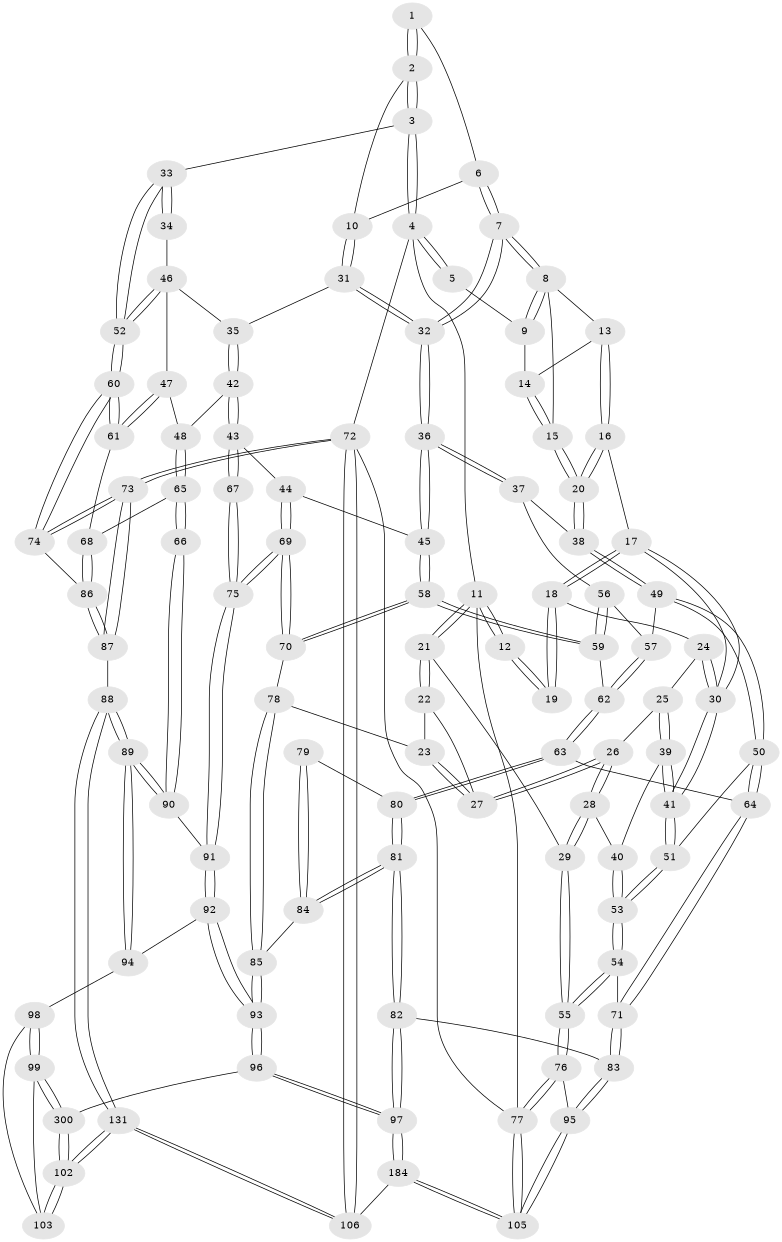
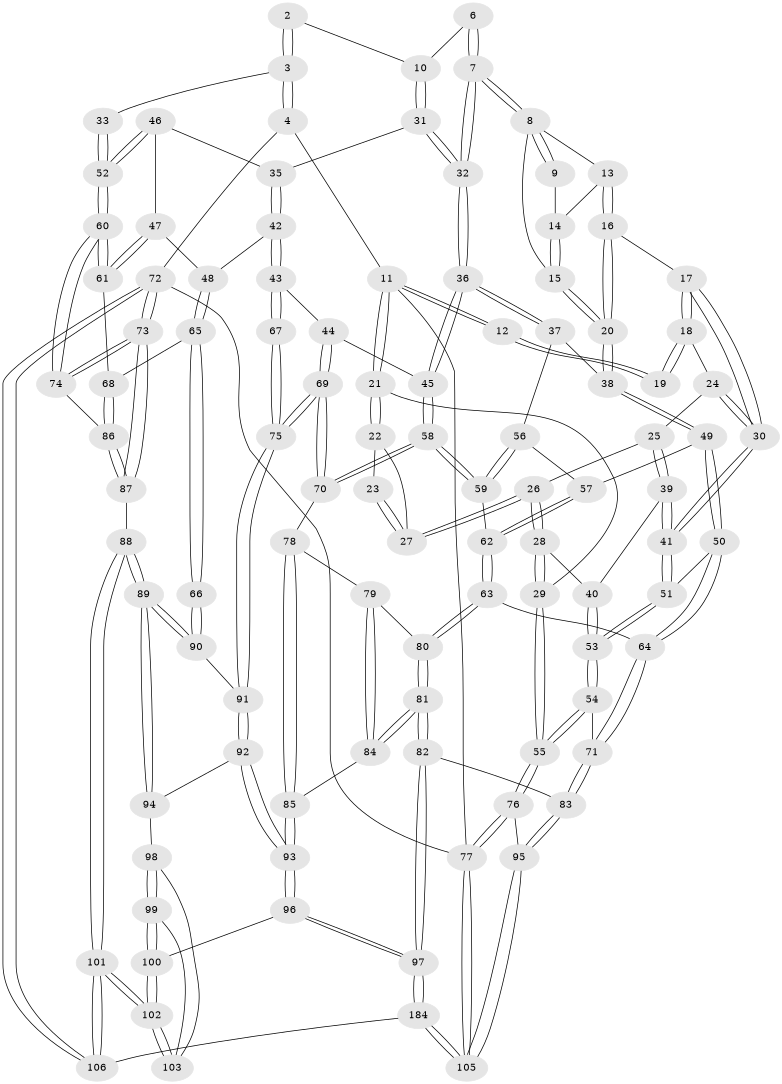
(412, 16) -> none
(167, 226) -> none
(453, 279) -> none
(350, 726) -> (334, 571)
(64, 1121) -> (152, 963)
(119, 1121) -> (97, 963)
